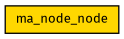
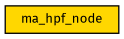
(62, 20) -> (62, 20)
